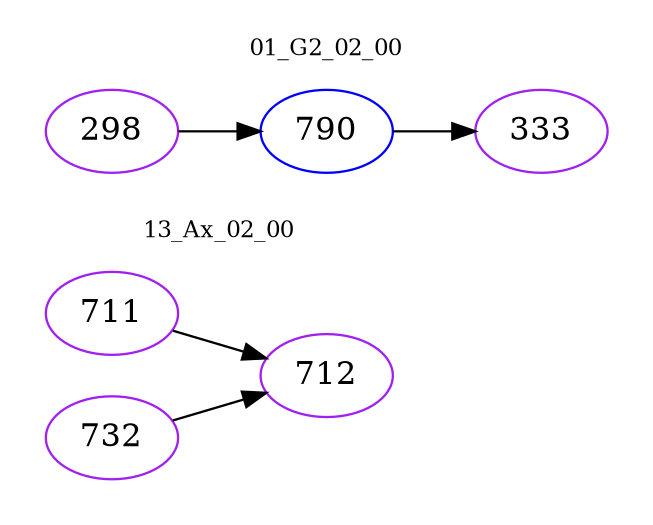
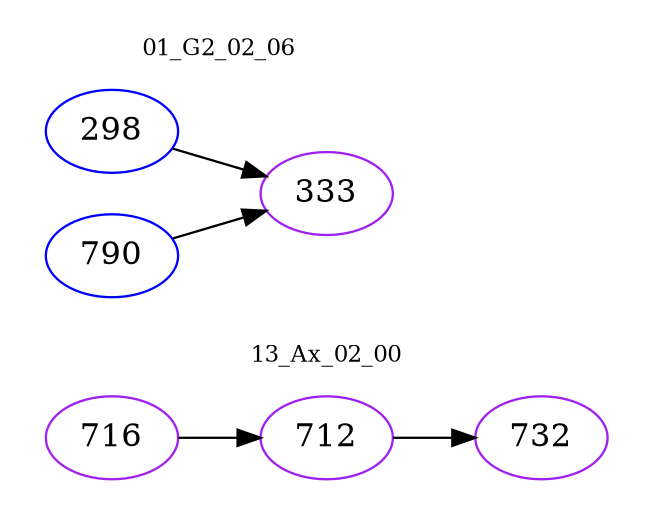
(327, 50) -> (219, 50)
(112, 131) -> (112, 131)
(208, 131) -> (208, 159)
(112, 313) -> (112, 438)
(208, 410) -> (423, 438)
